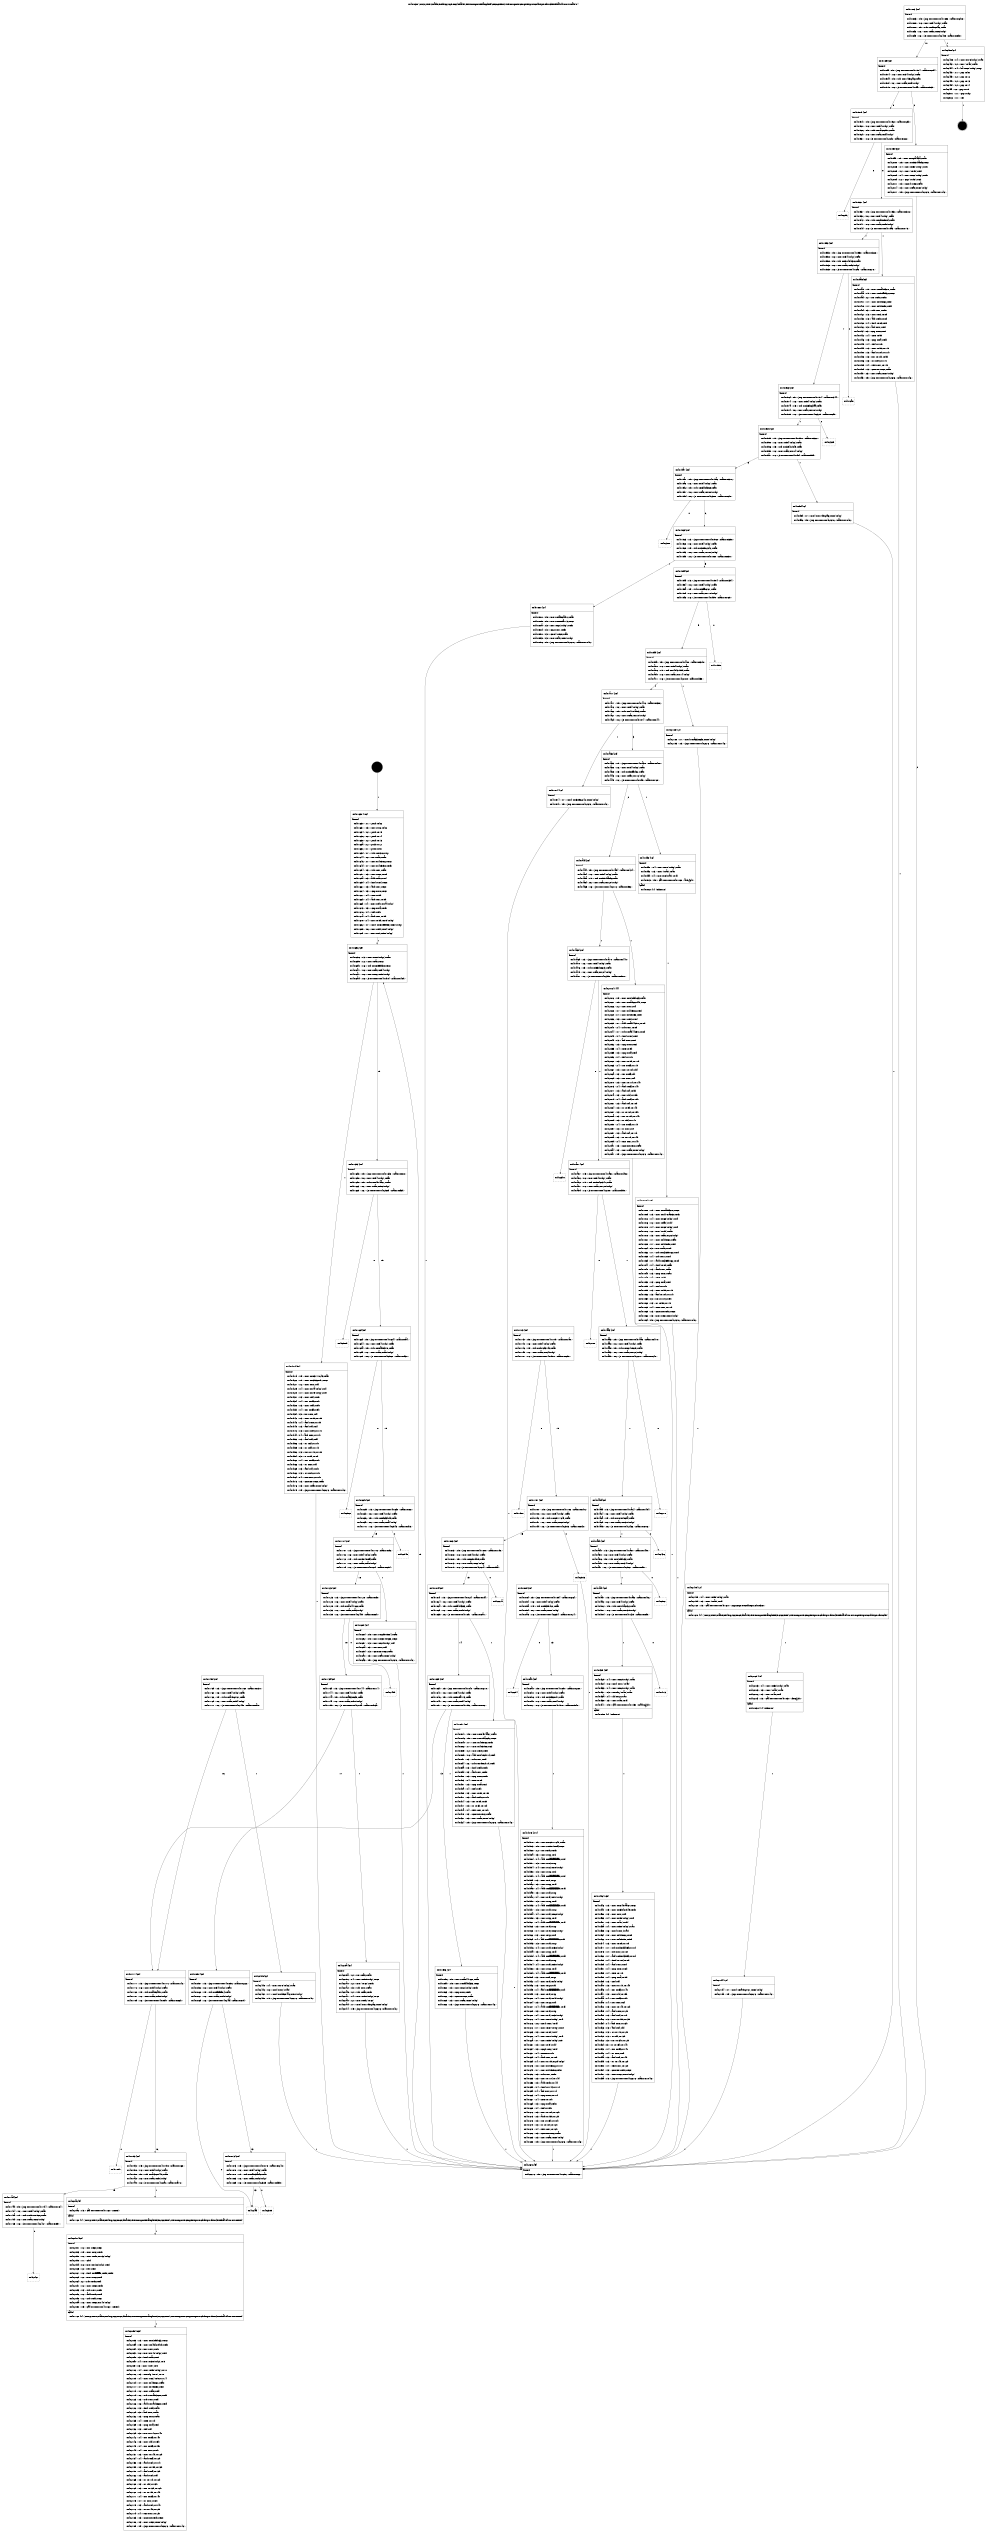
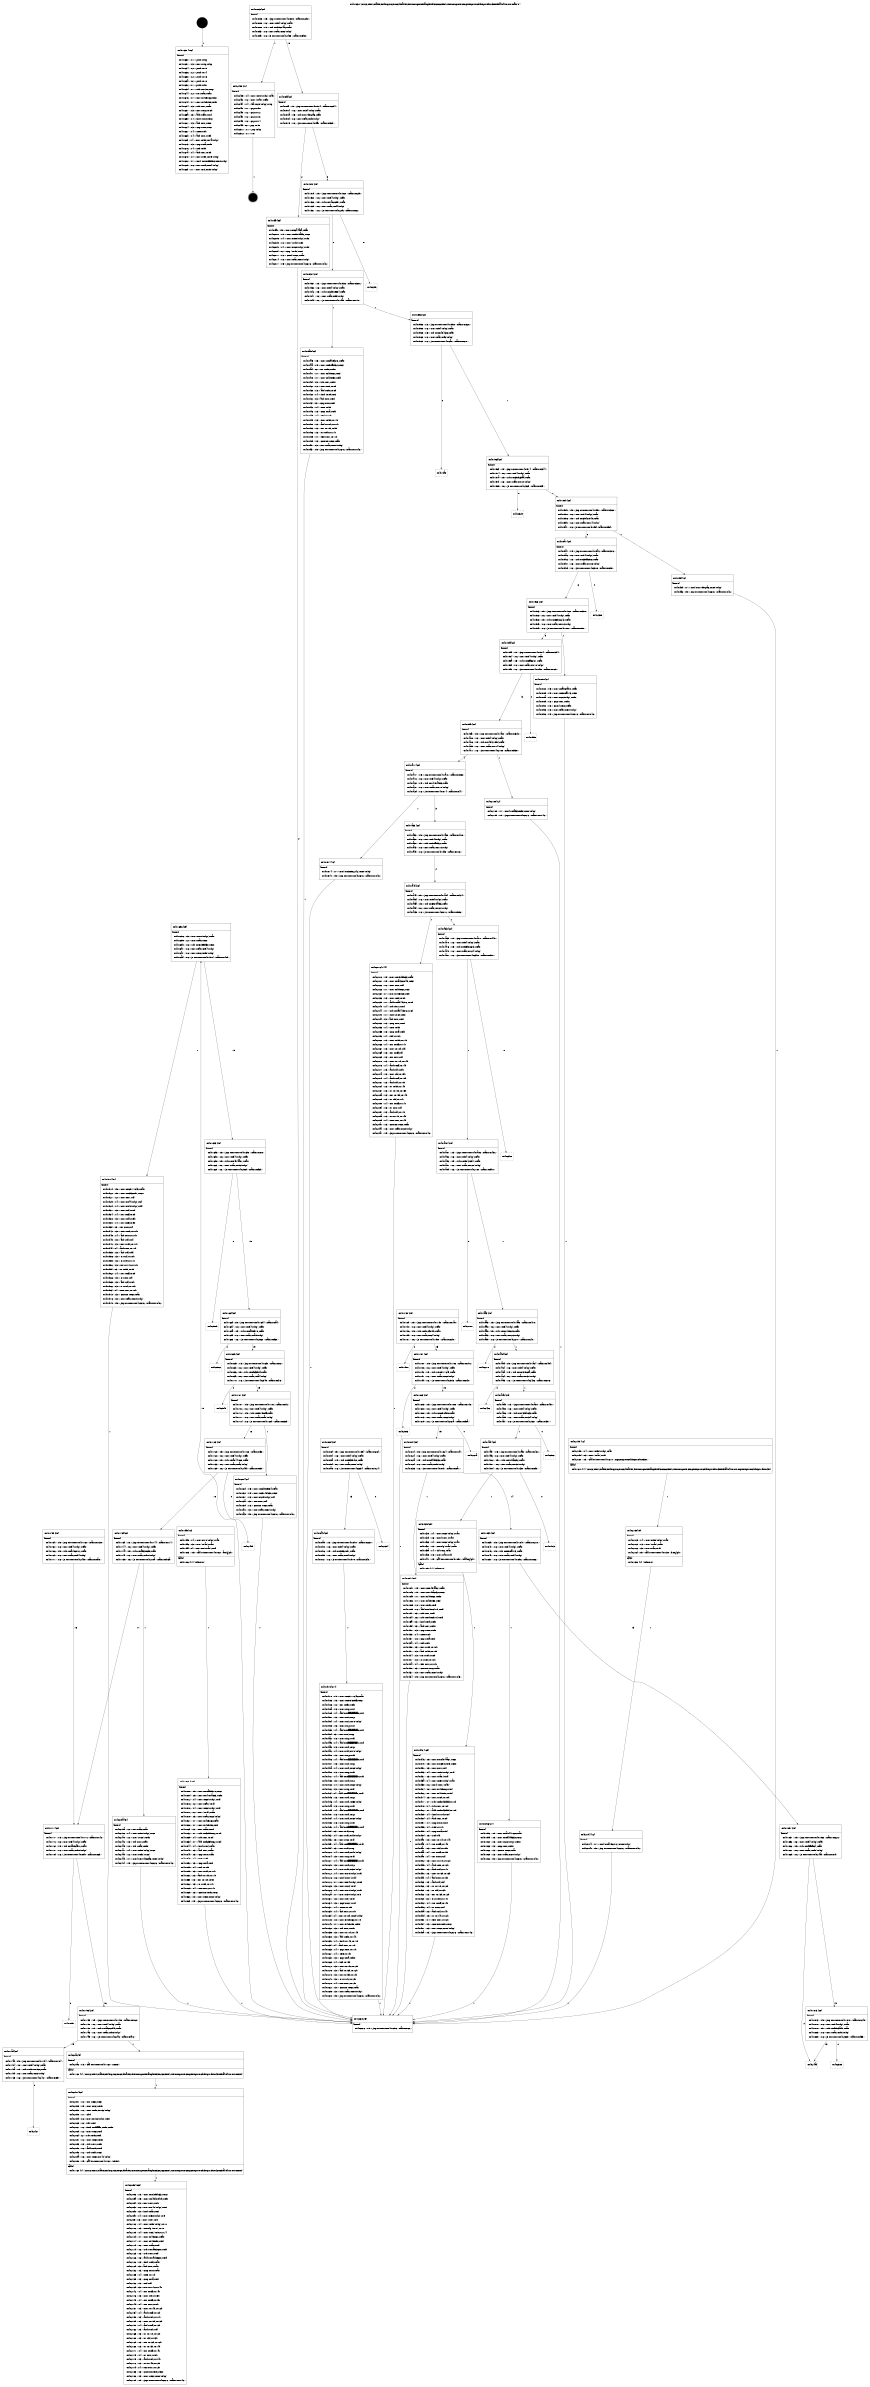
(649, 819) -> none
(377, 940) -> none
(284, 1987) -> none
